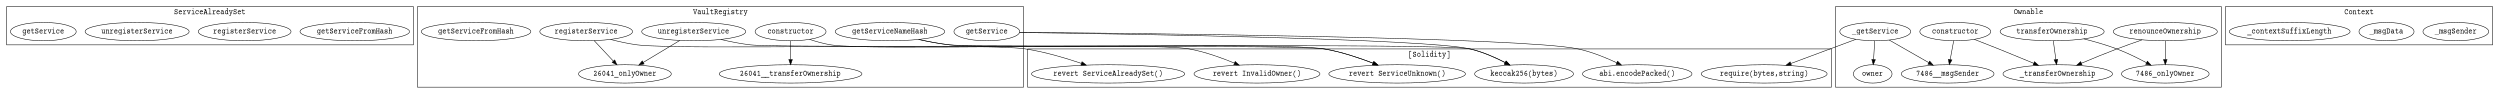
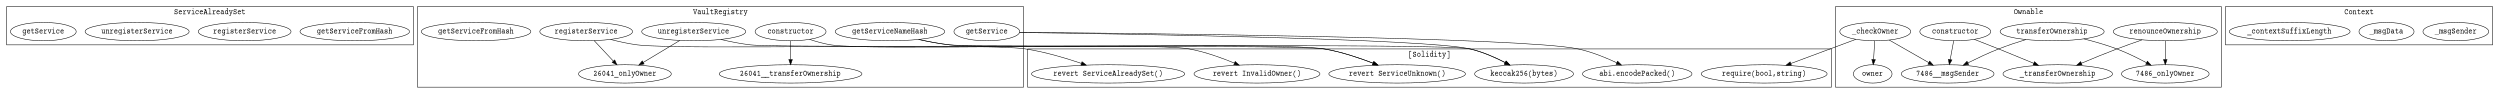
(1875, 32) -> (1875, 32)
(2055, 50) -> (1993, 51)
(1764, 74) -> (1764, 74)
